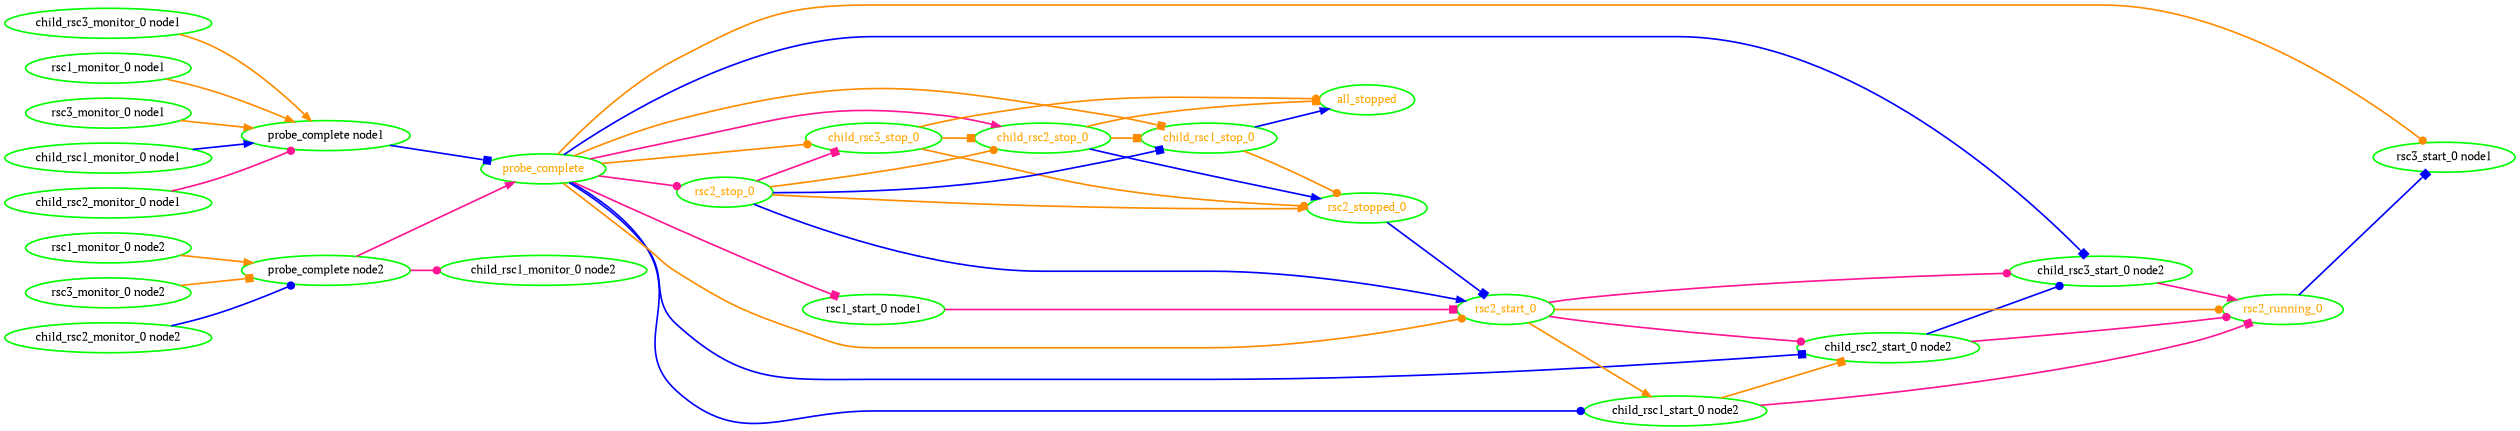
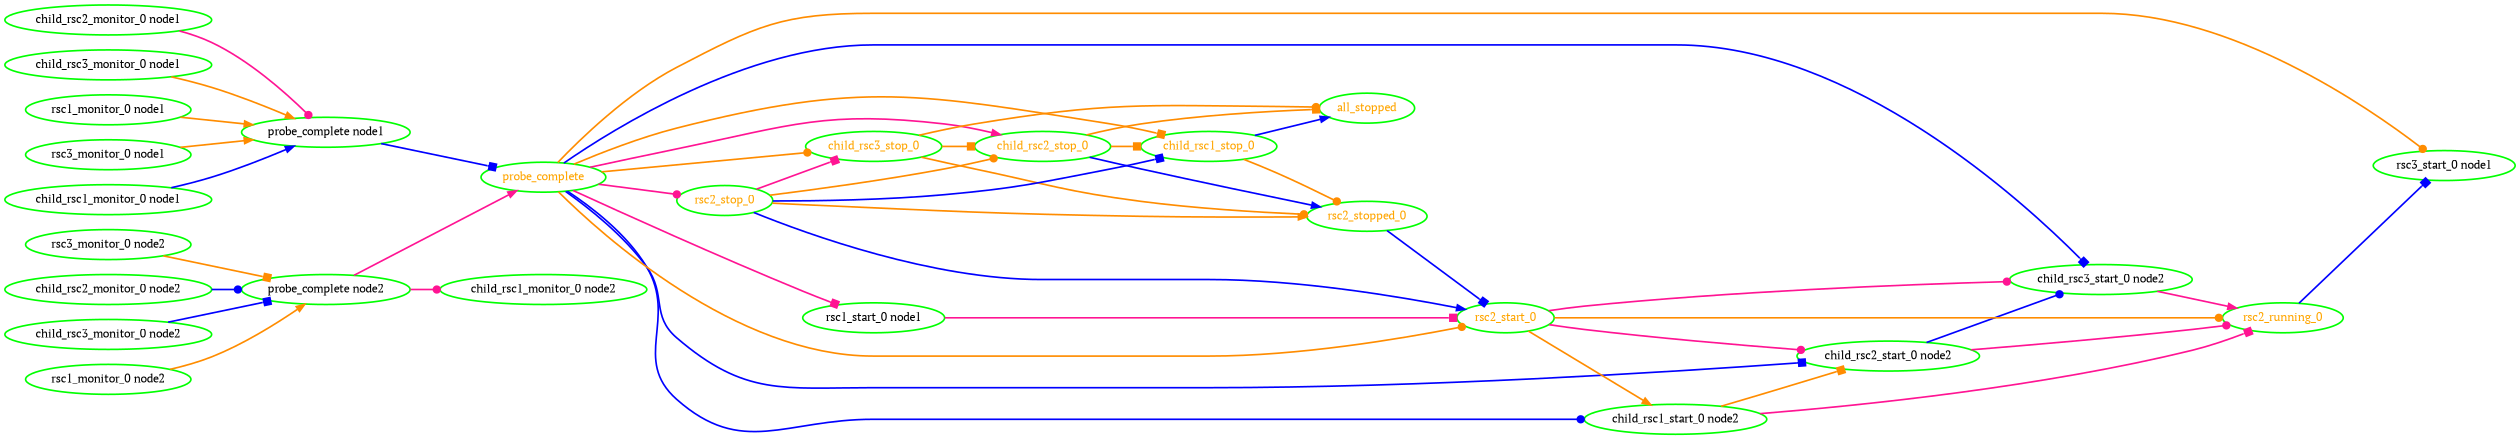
none -> (108, 334)
